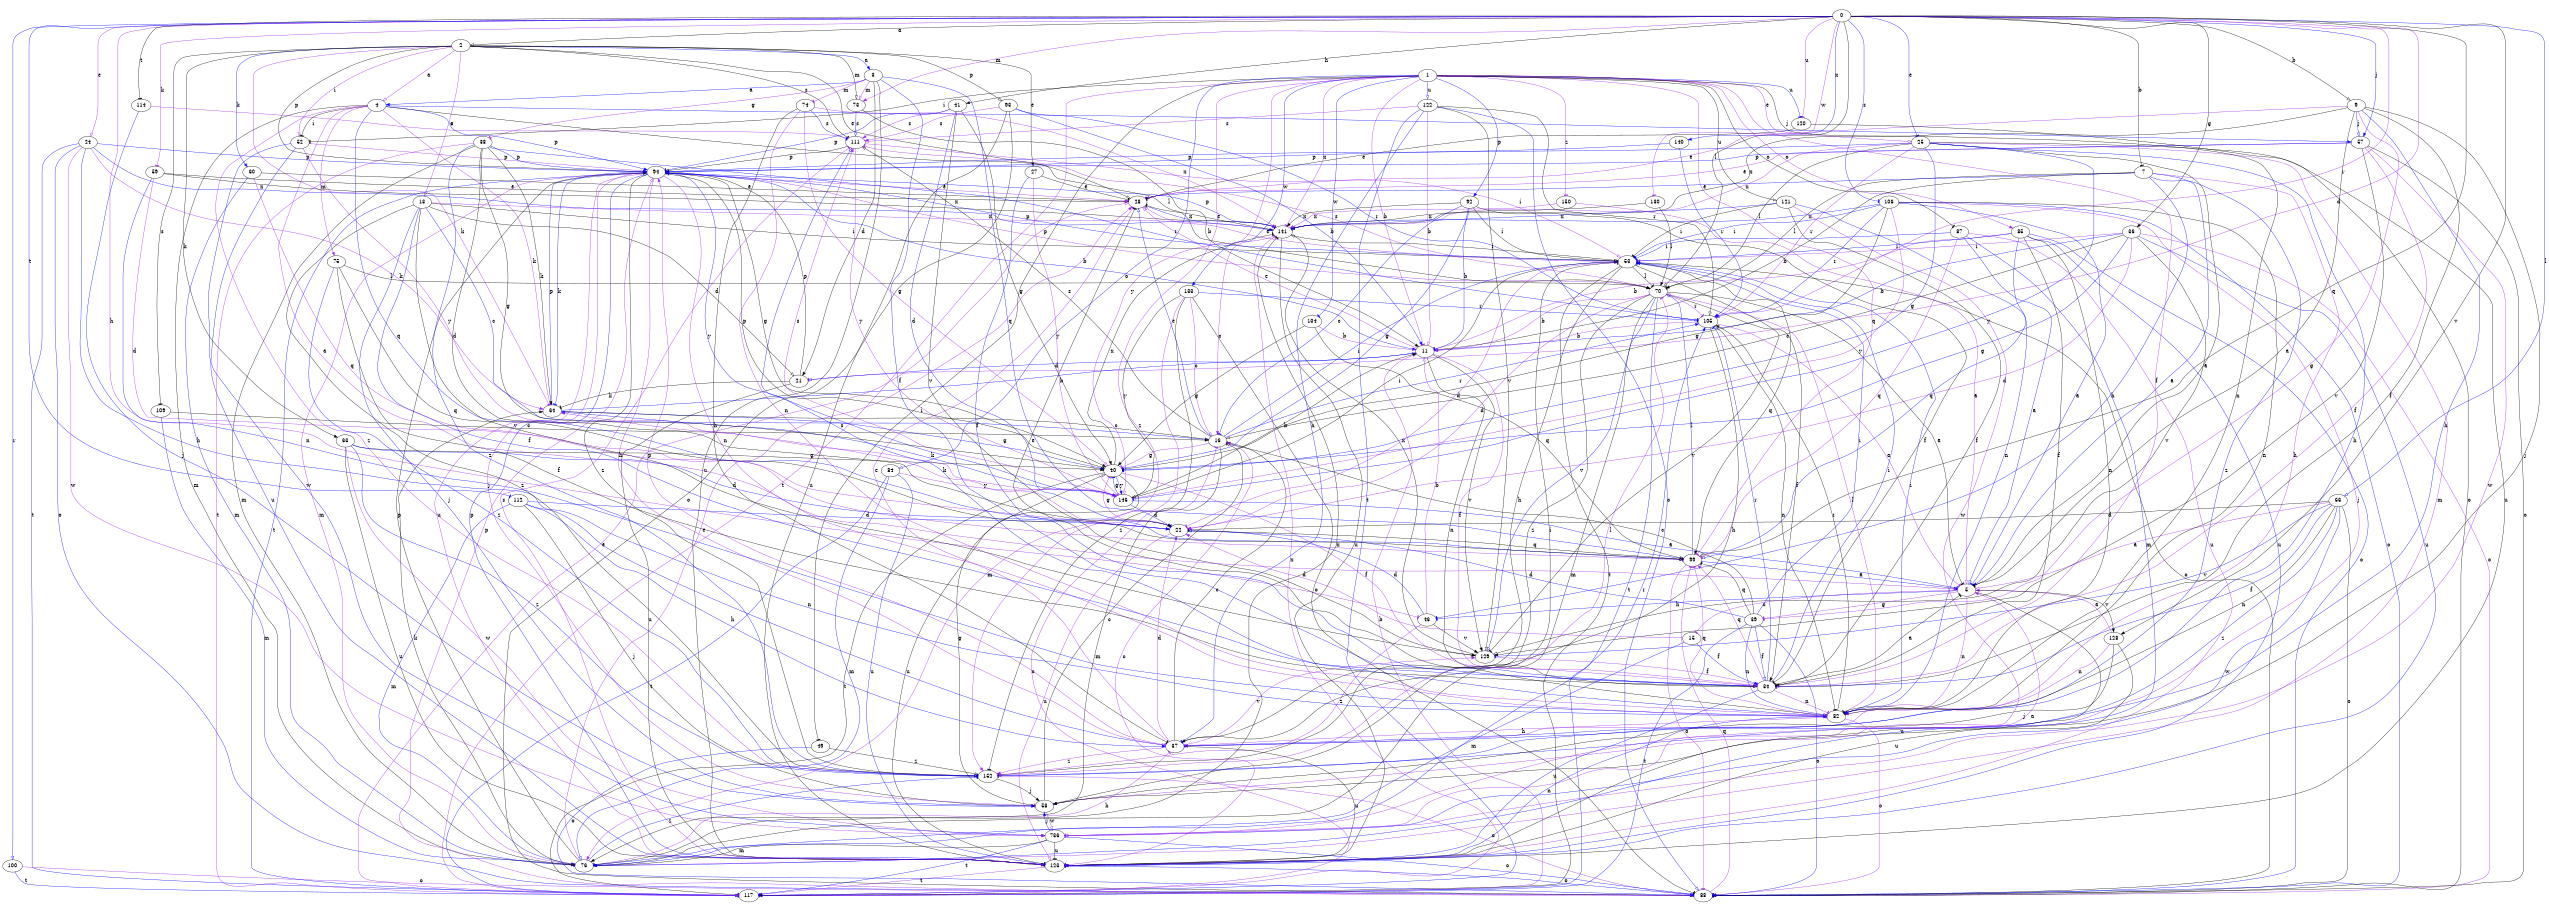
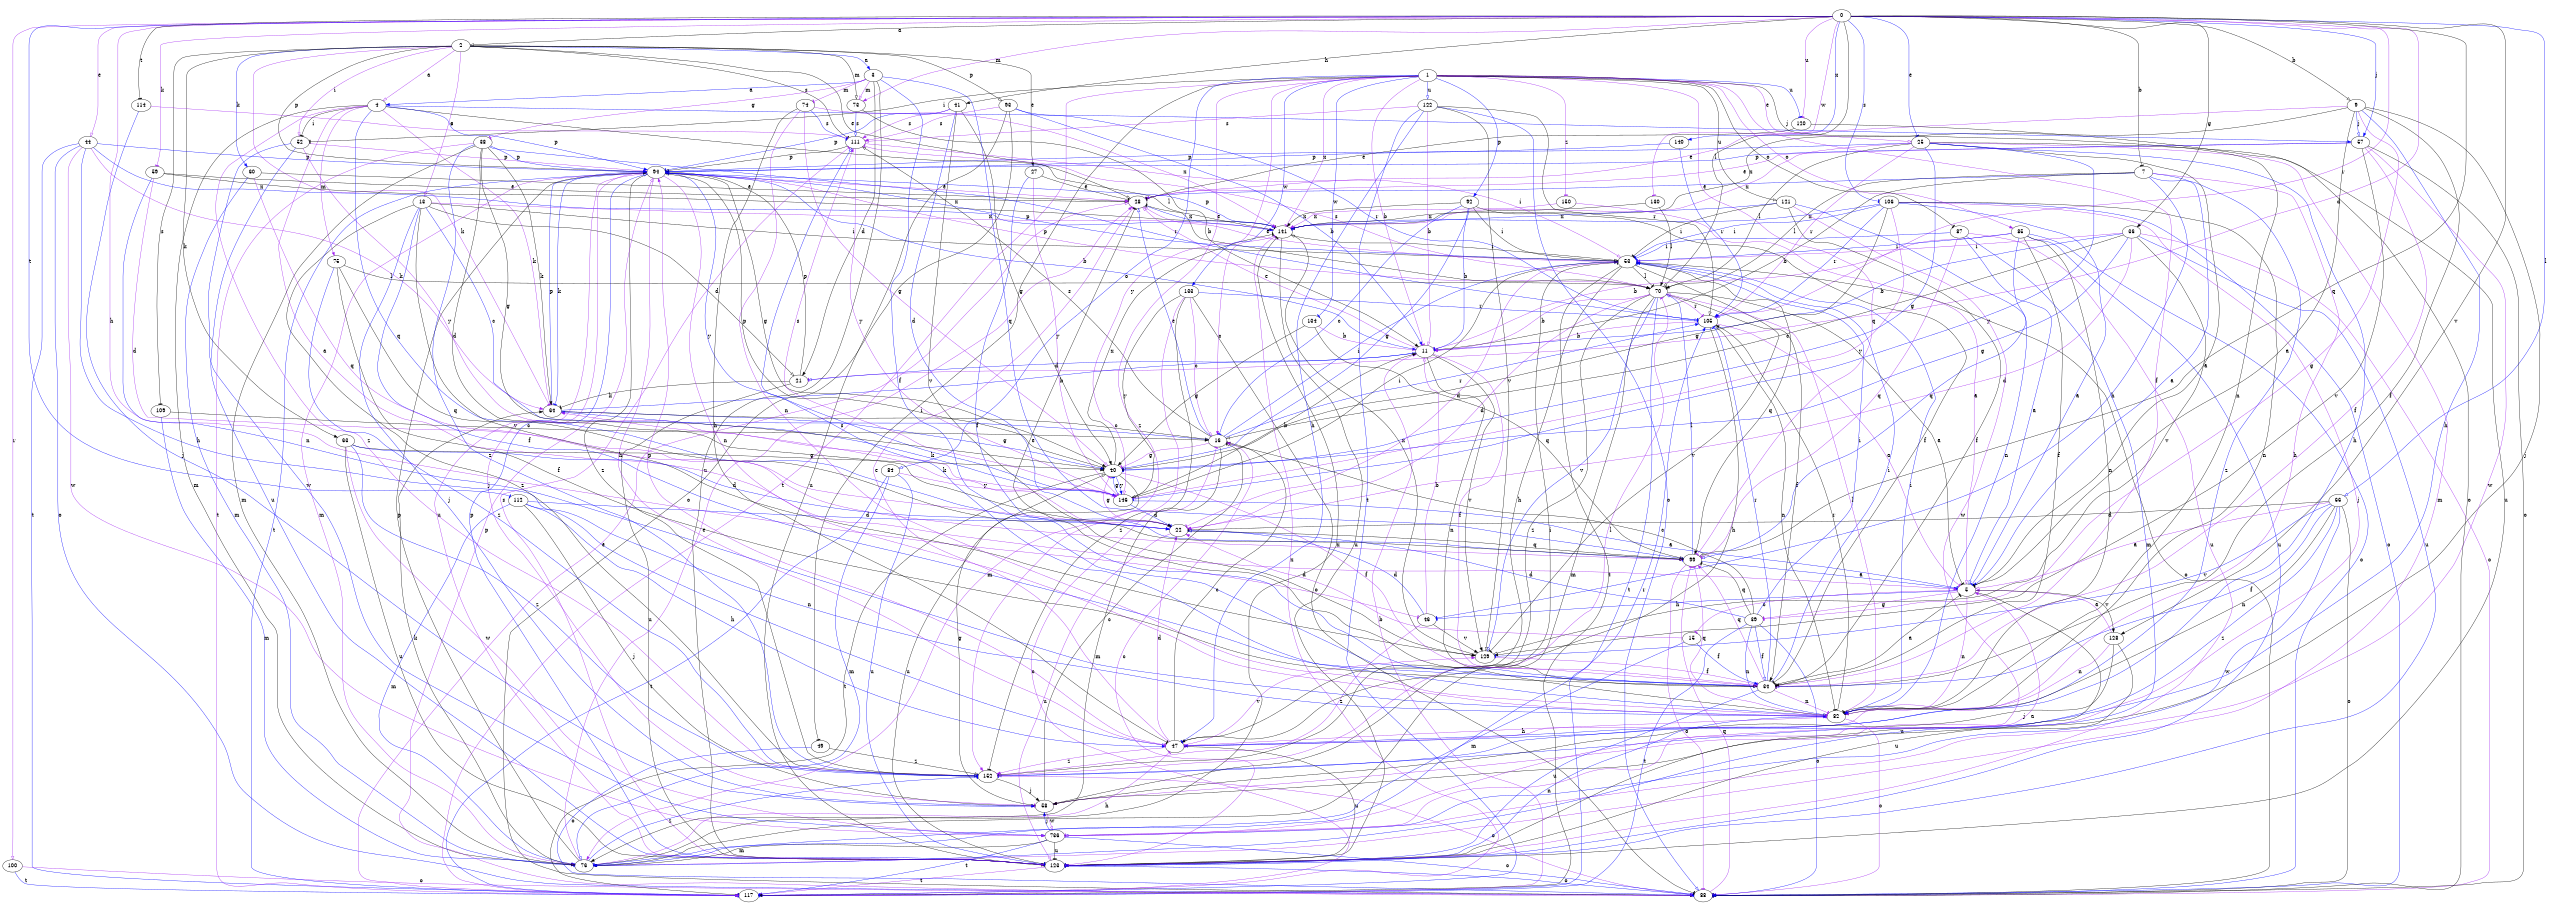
(117, 25) -> (117, 25)
(88, 142) -> (88, 142)
(1175, 747) -> (1175, 747)
